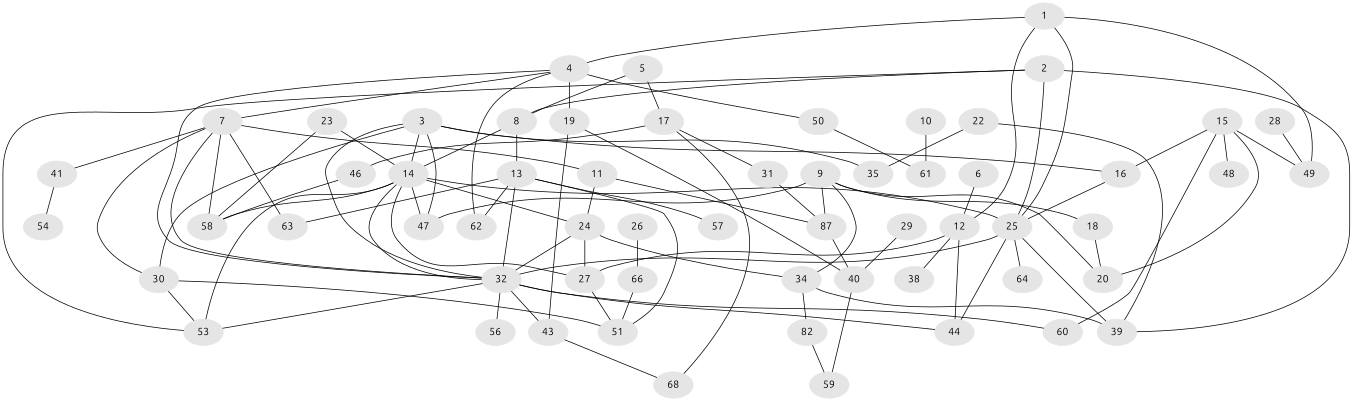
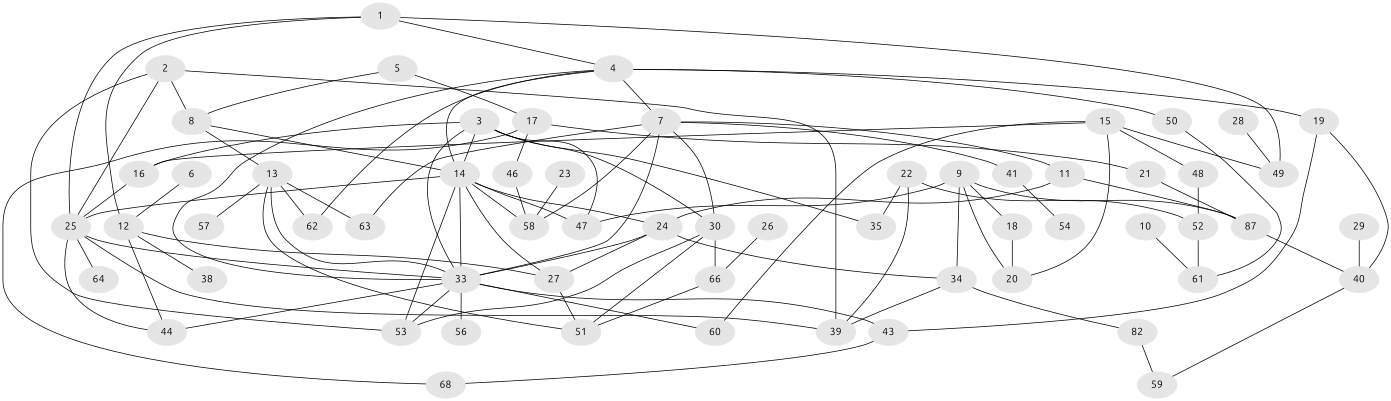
(368, 148) -> (451, 112)
(768, 174) -> (1145, 174)
none -> (1198, 227)
none -> (715, 253)
(501, 280) -> (461, 280)
